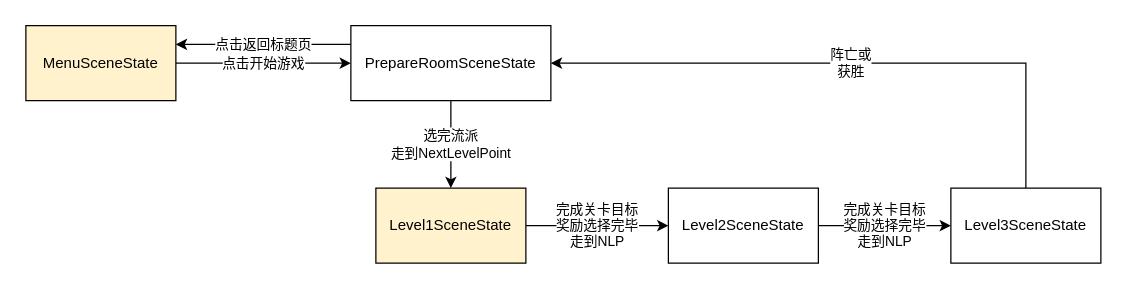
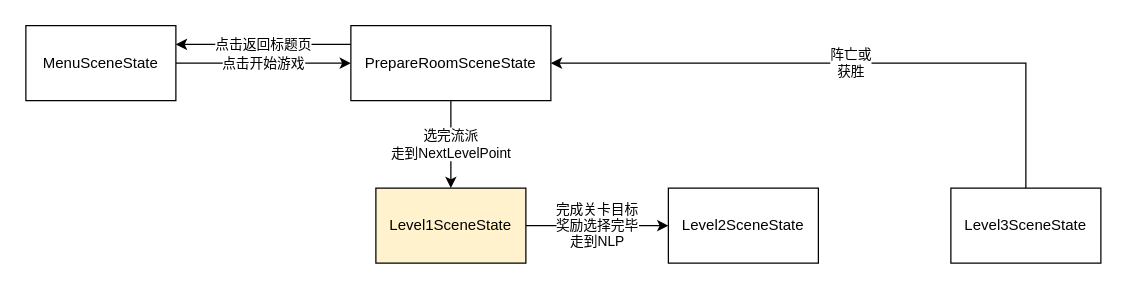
(101, 63) -> (101, 63)
(880, 226) -> none
